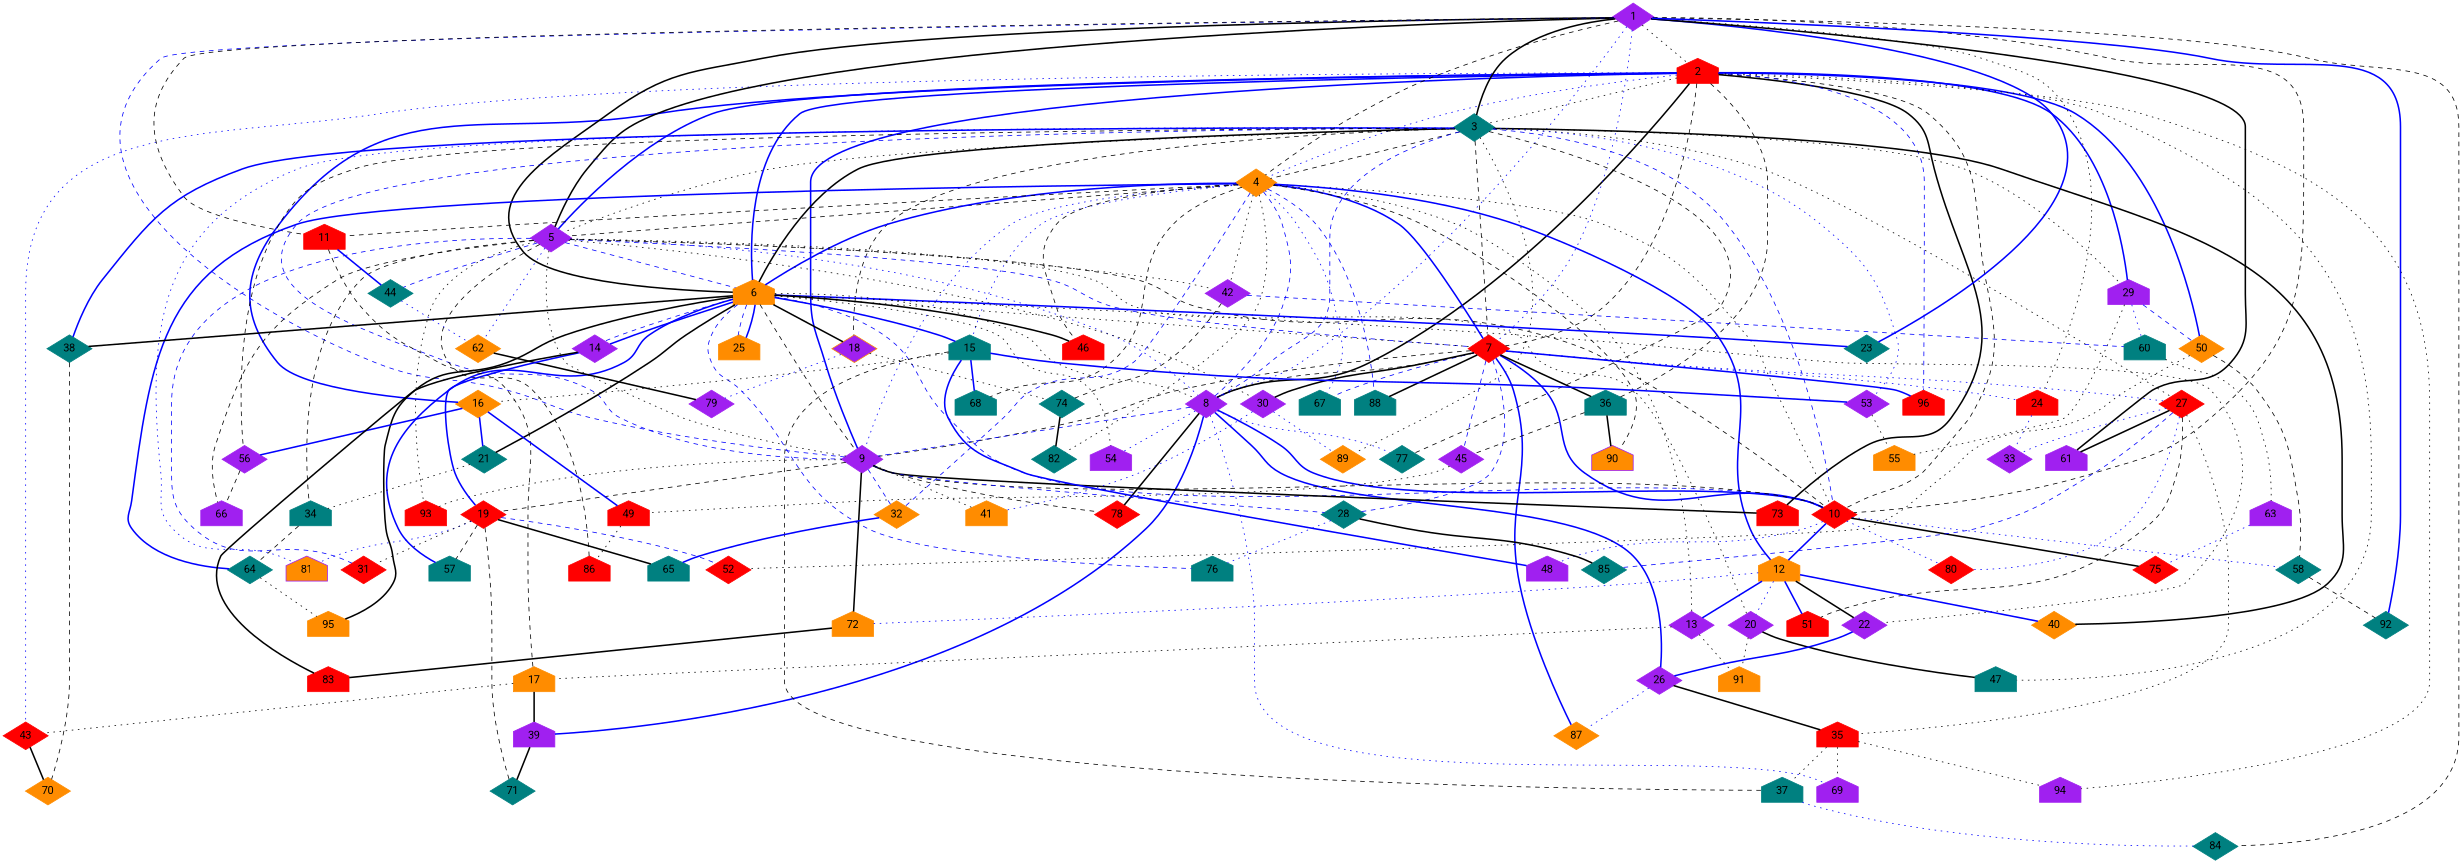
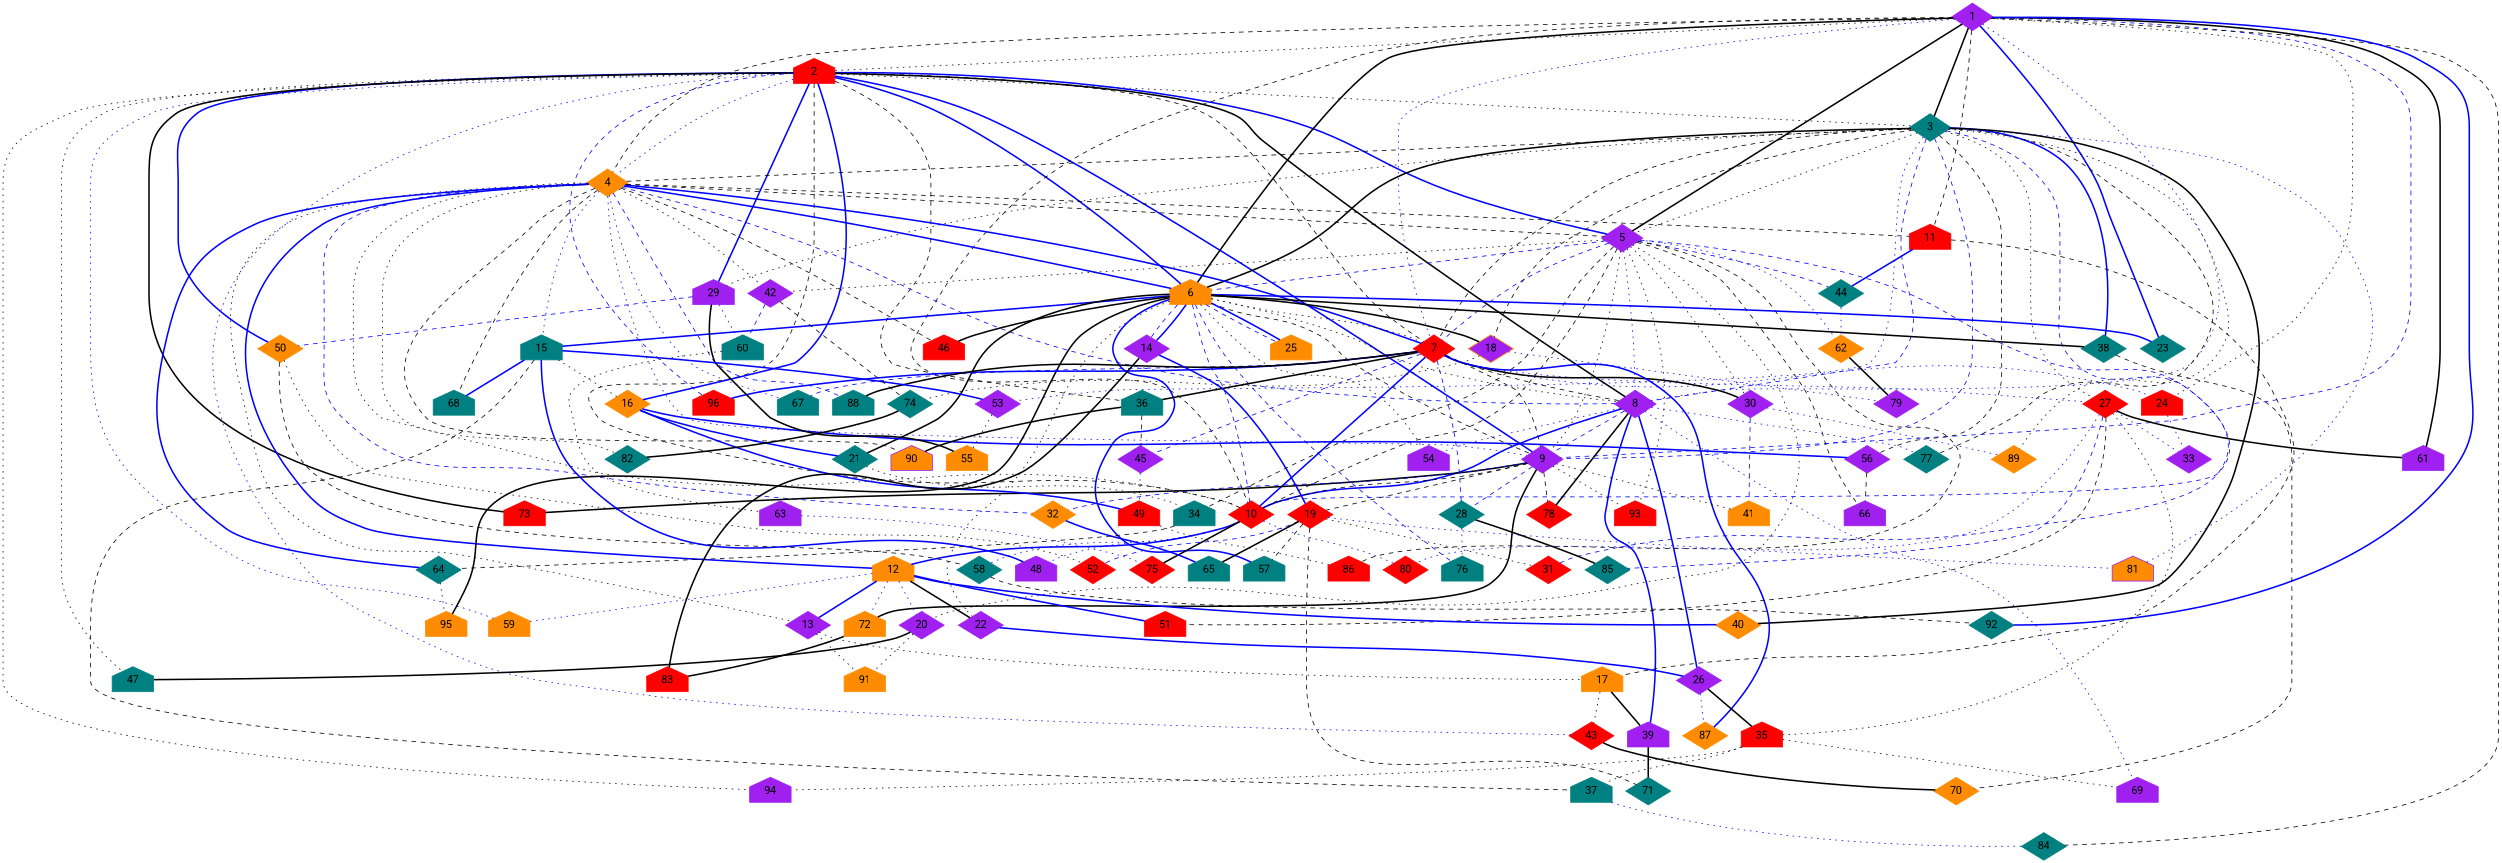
(2052, 422) -> (779, 422)
(1135, 474) -> (1750, 459)
none -> (509, 625)
